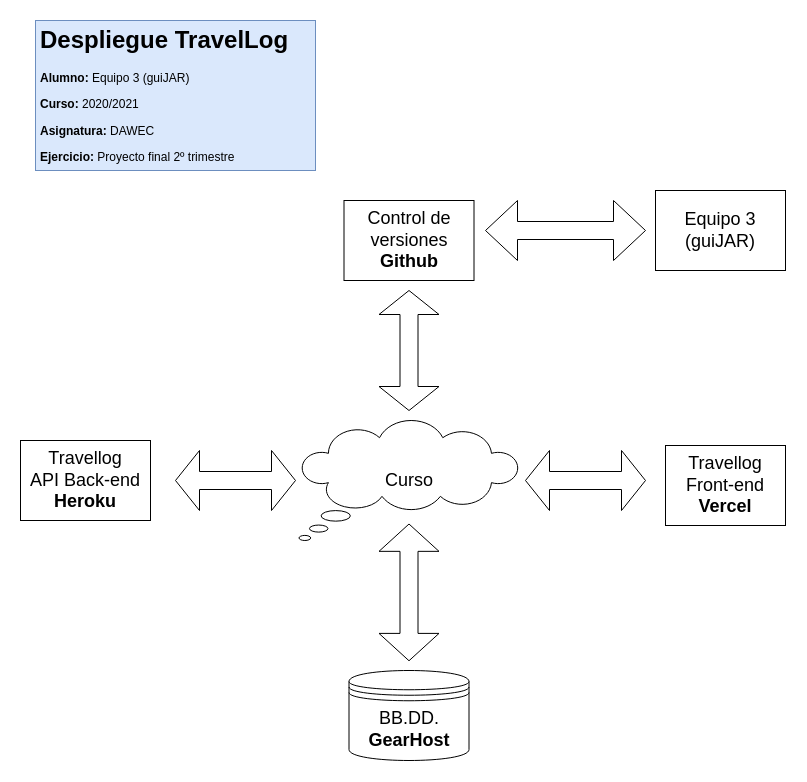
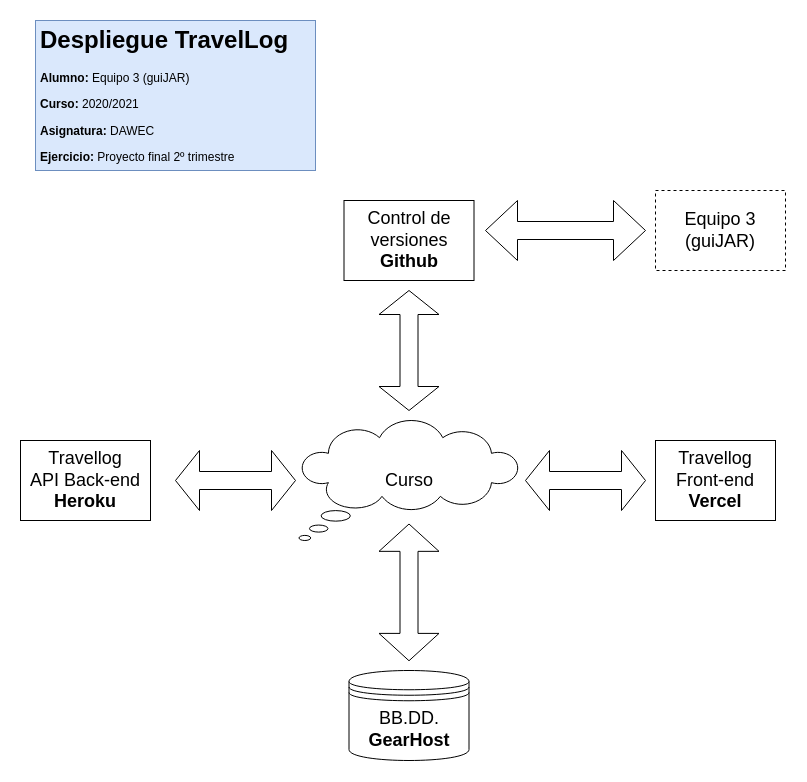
(721, 231) -> (721, 231)
(726, 486) -> (716, 481)
